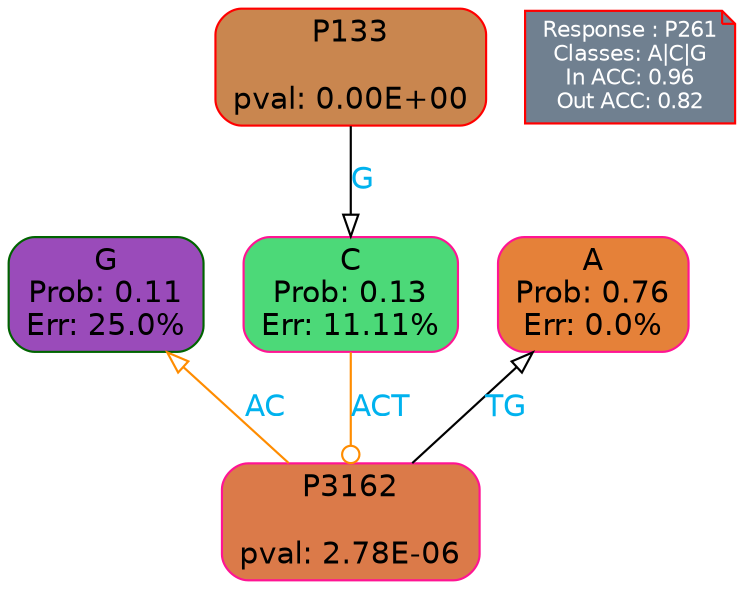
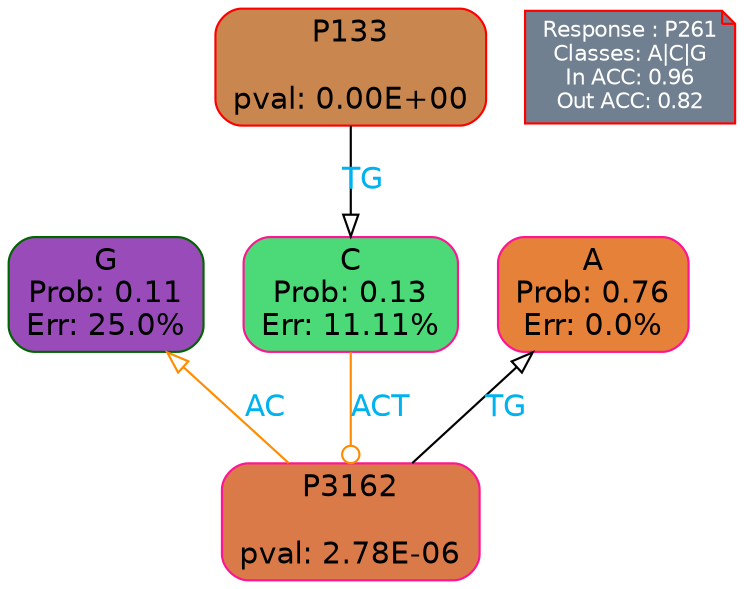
(363, 181) -> (363, 181)
